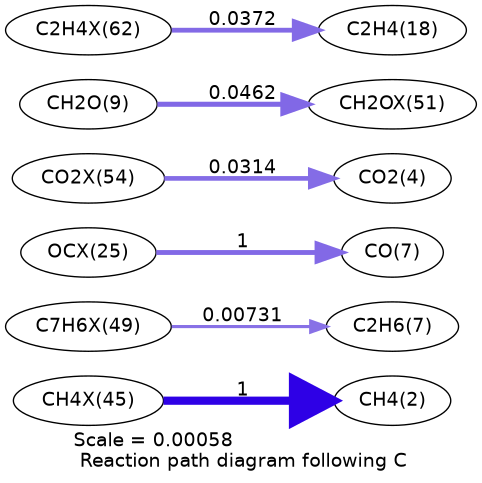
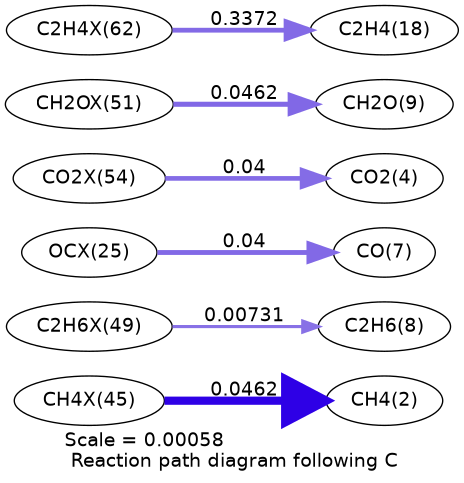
(240, 20) -> (242, 20)
(220, 104) -> (232, 104)
(240, 168) -> (242, 168)
(240, 242) -> (242, 242)
(88, 327) -> (89, 327)
(392, 327) -> (384, 327)
(240, 390) -> (242, 390)
